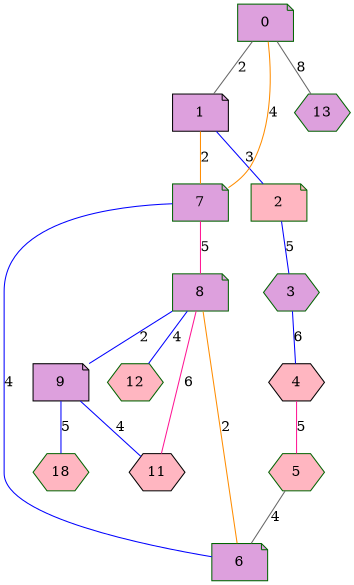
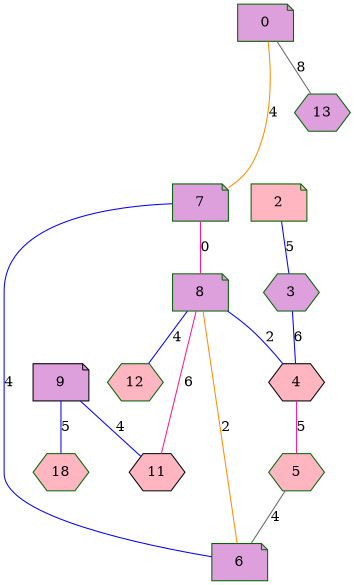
(200, 113) -> none
(206, 247) -> (206, 247)
(131, 337) -> (257, 335)
